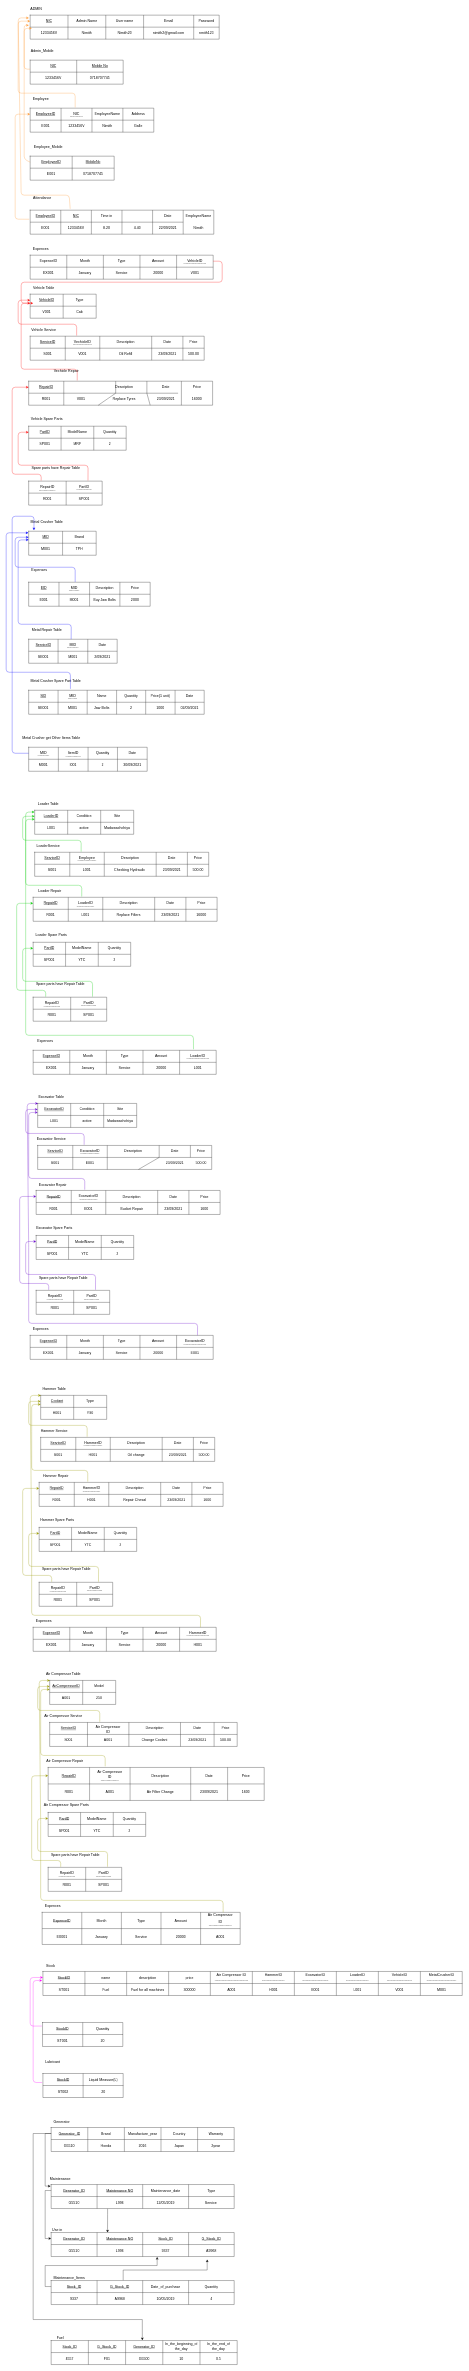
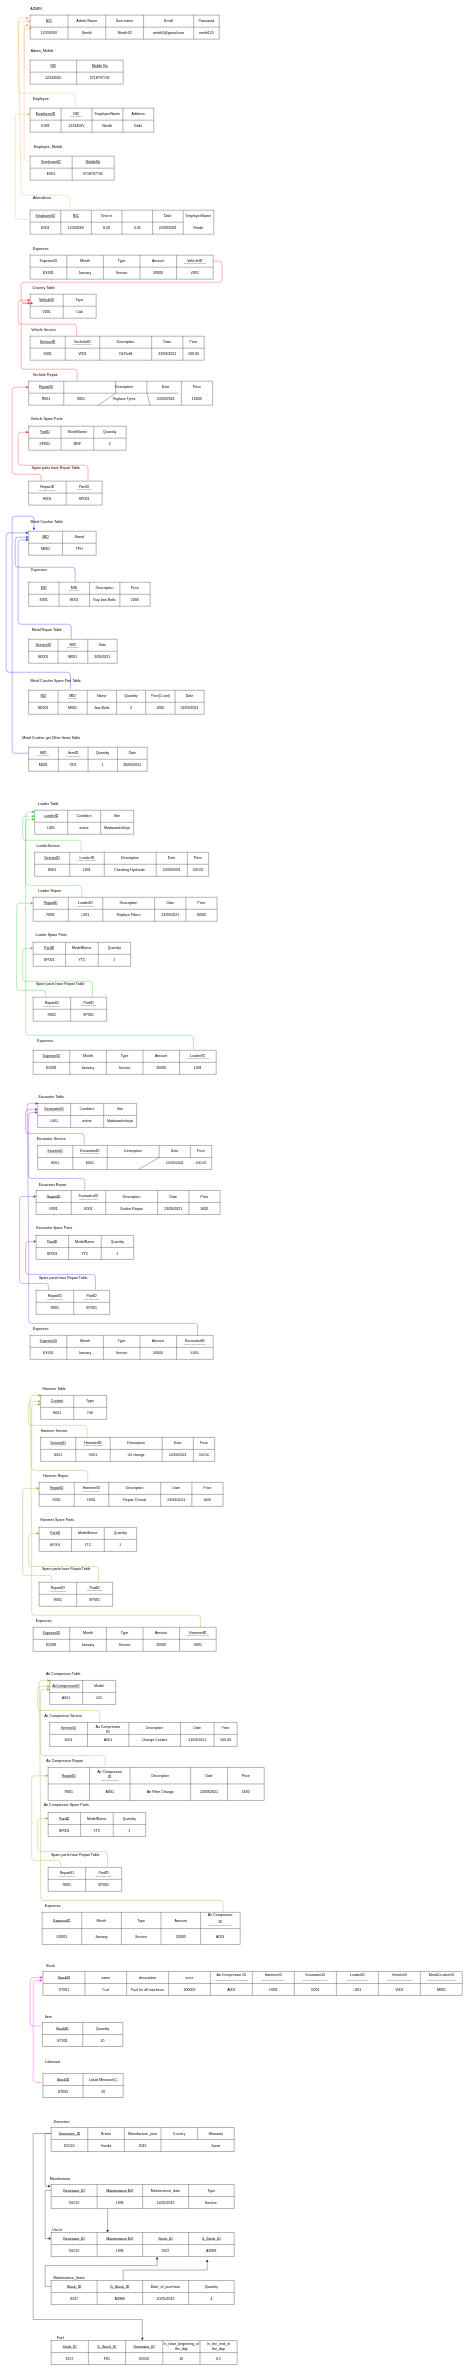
(44, 288) -> (44, 288)
(66, 371) -> (45, 375)
(87, 858) -> (87, 858)
none -> (48, 2016)
(179, 2145) -> none
(181, 2346) -> (181, 2346)
